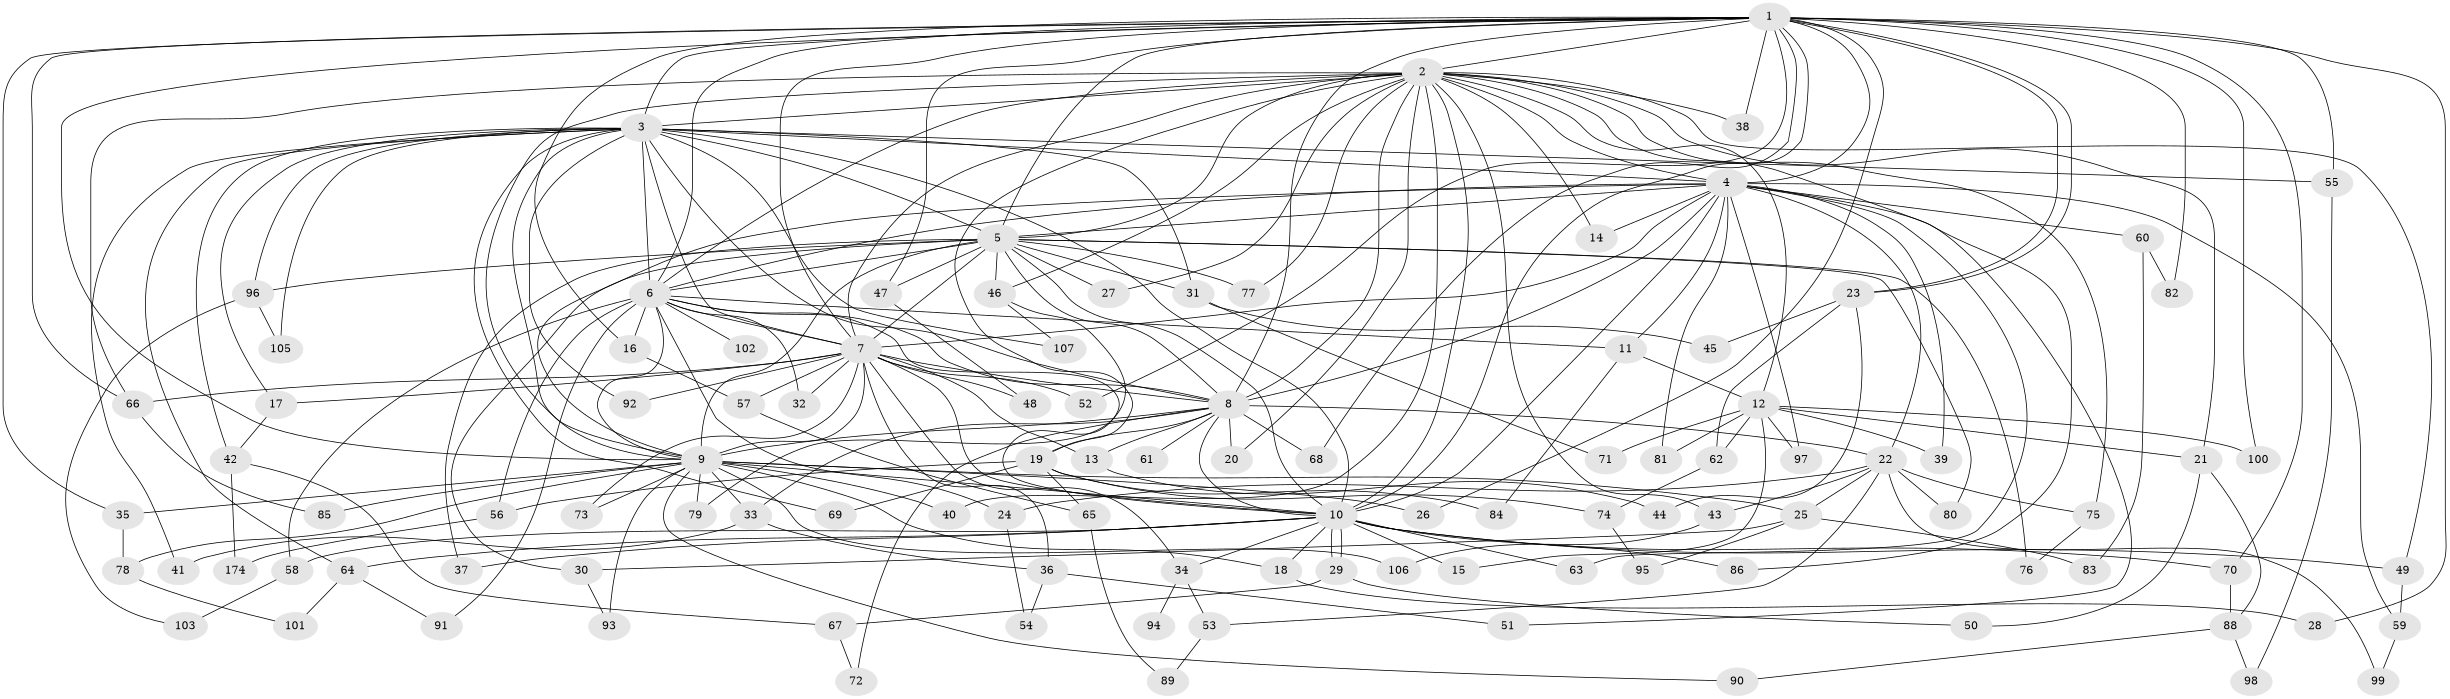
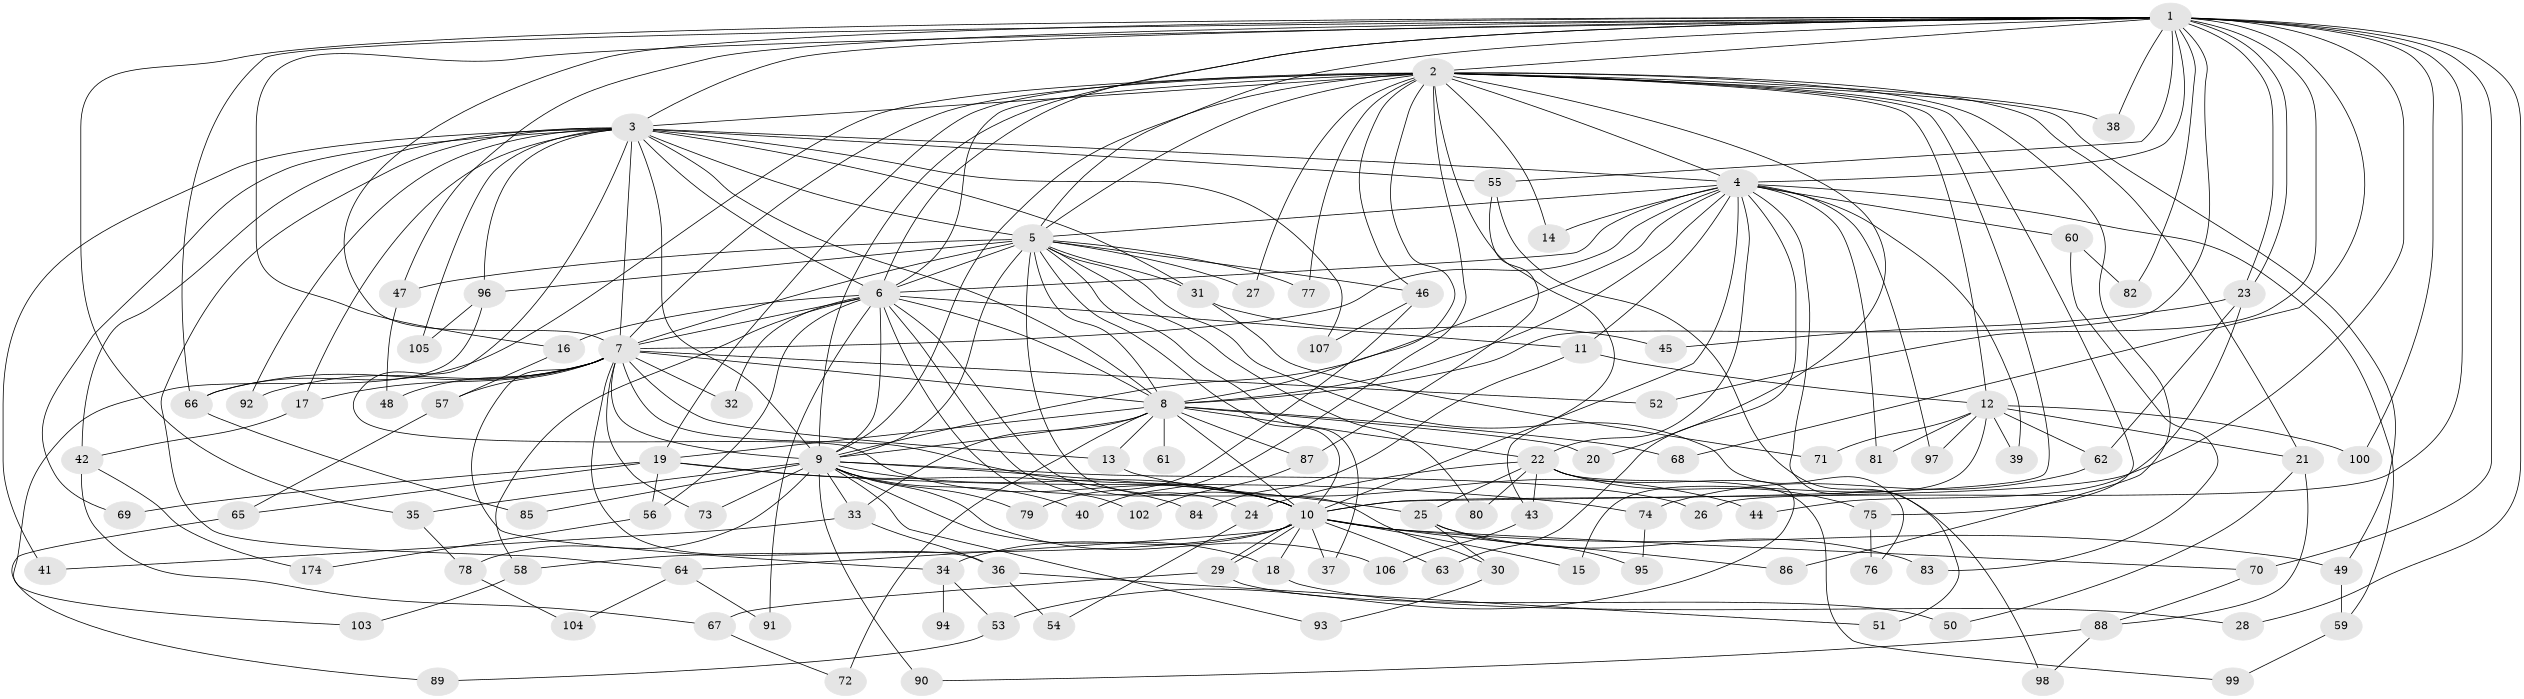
none -> (1307, 460)
(295, 626) -> (573, 626)
